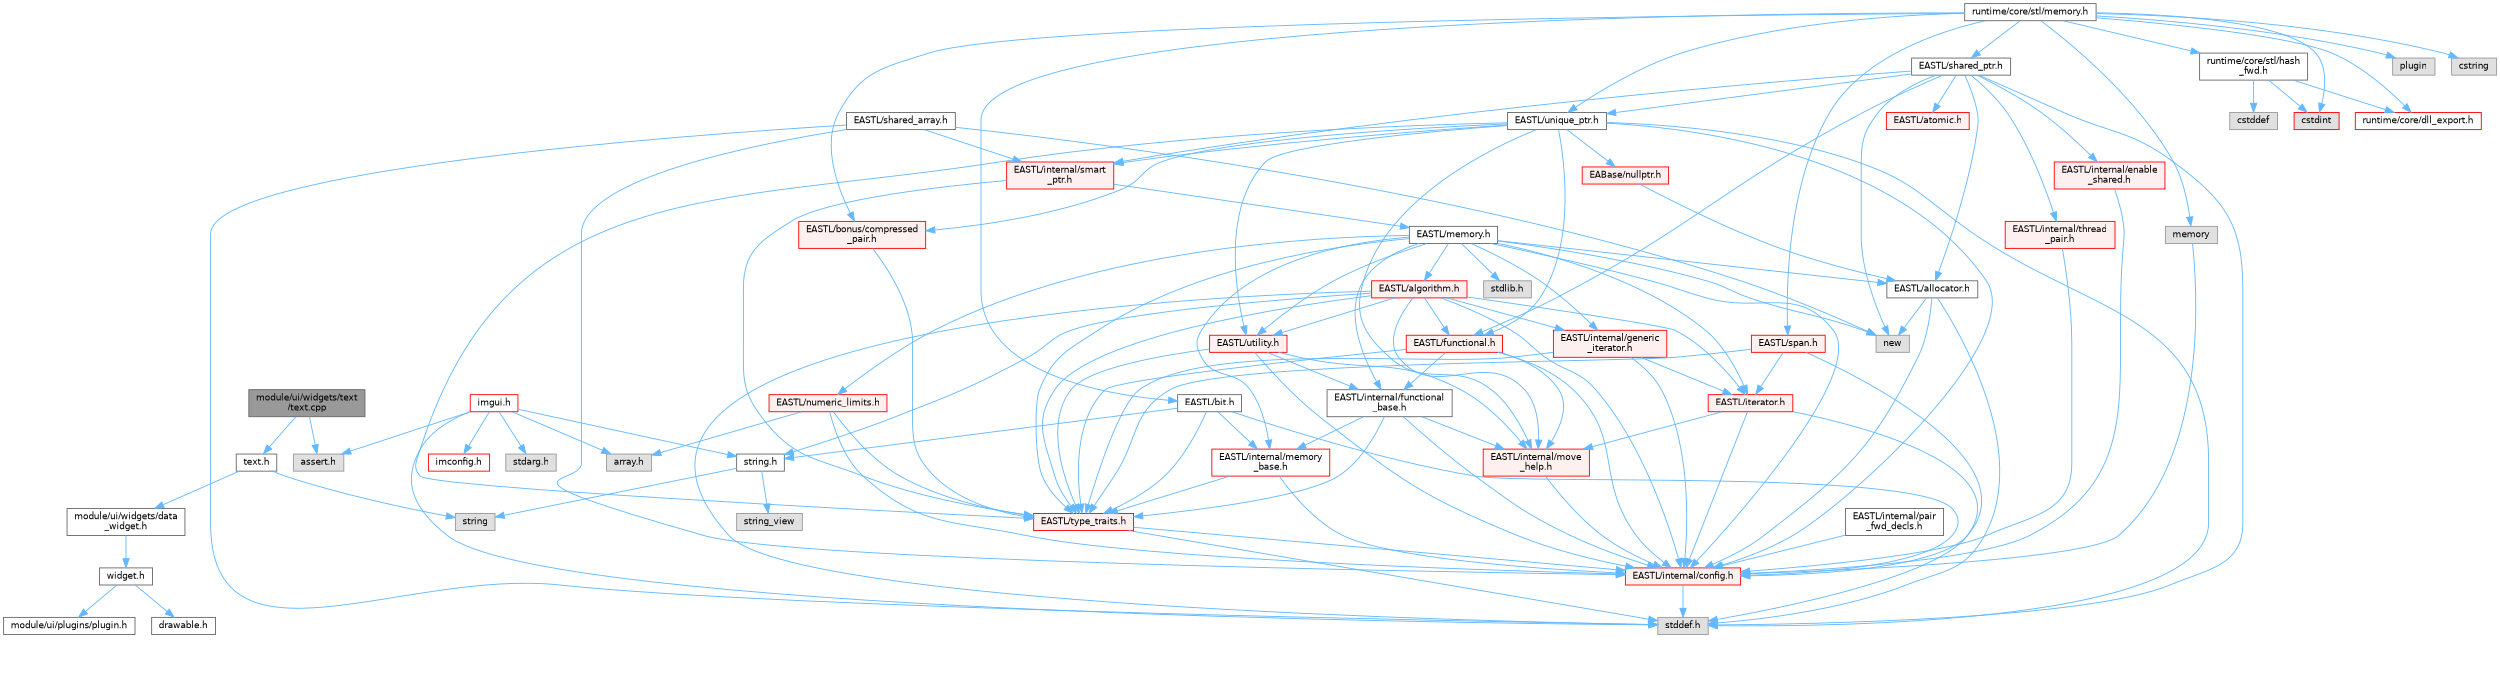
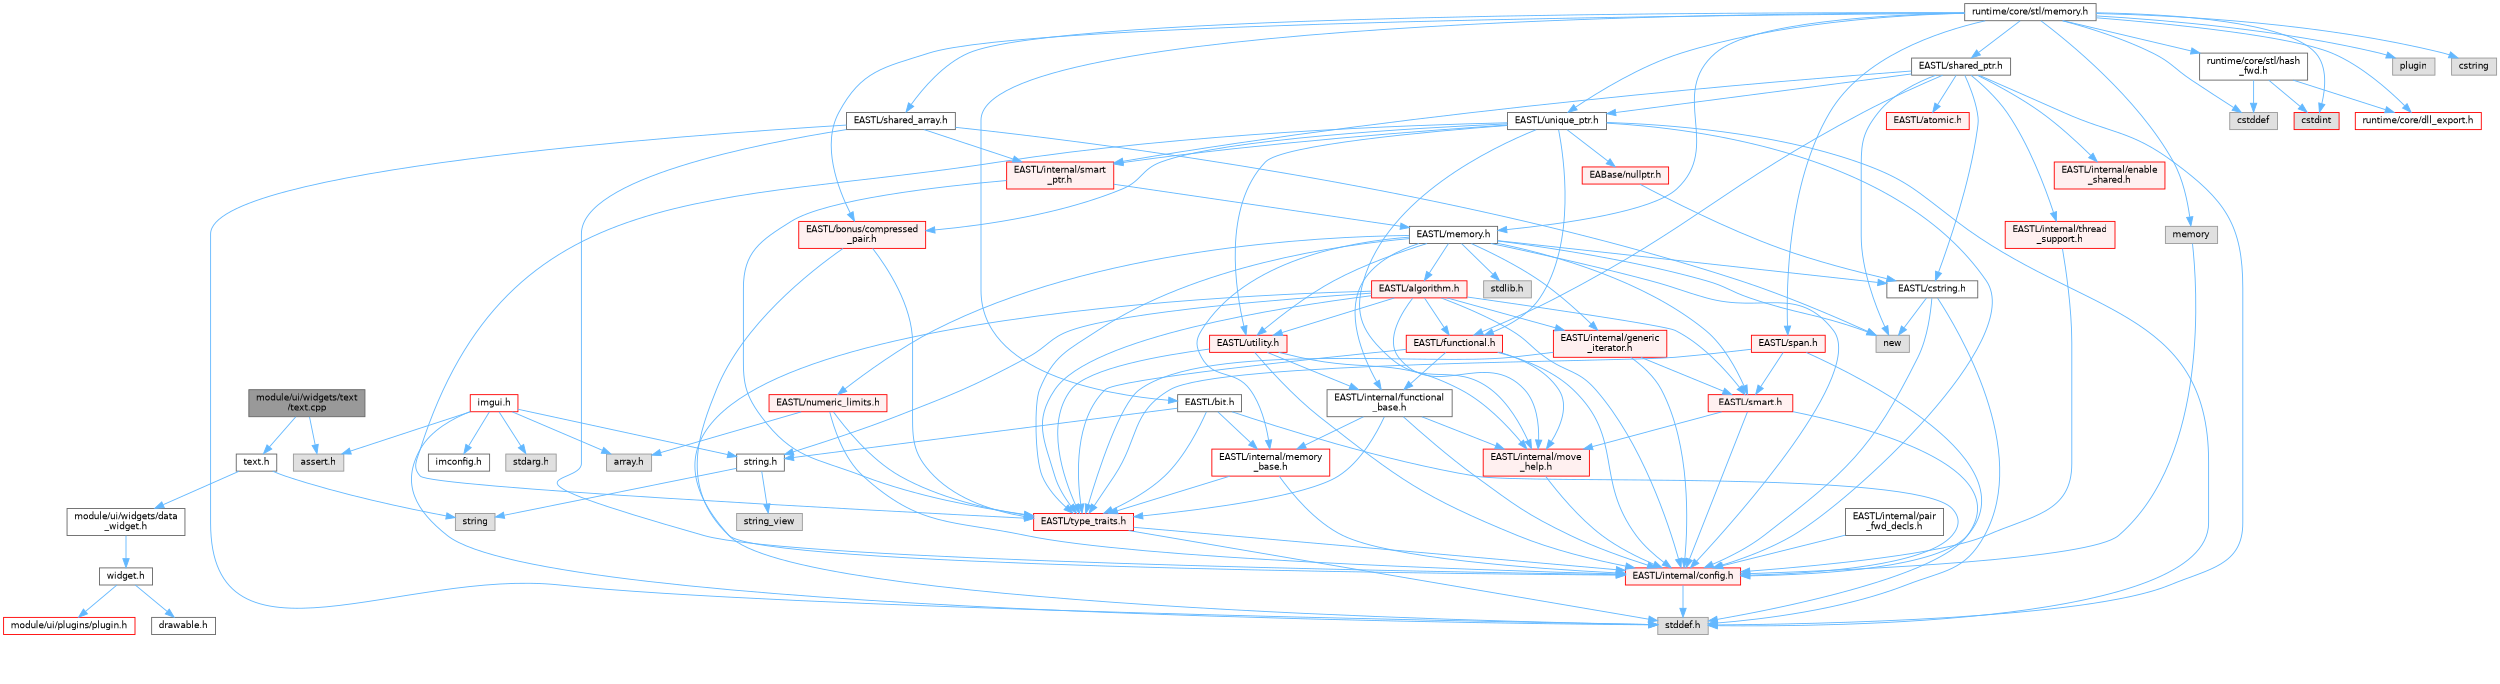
none -> (1427, 18)
none -> (2153, 53)
none -> (1697, 82)
(2060, 235) -> (2060, 235)
(1932, 289) -> (1932, 289)
(1750, 403) -> (1750, 403)
(459, 463) -> (459, 463)
(2071, 507) -> (997, 562)
(69, 626) -> (69, 626)
